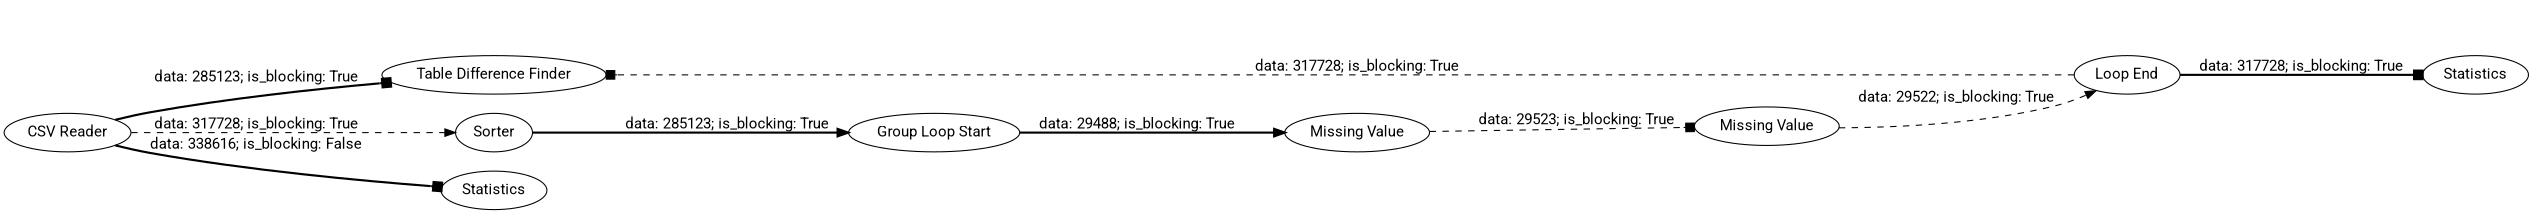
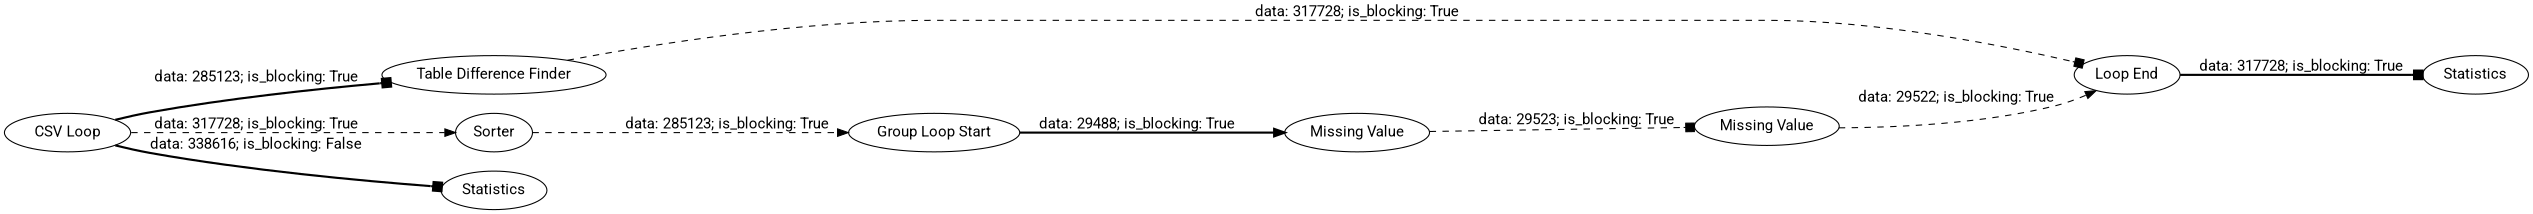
(1346, 75) -> (1320, 20)
(68, 133) -> (68, 133)
(685, 133) -> (685, 133)
